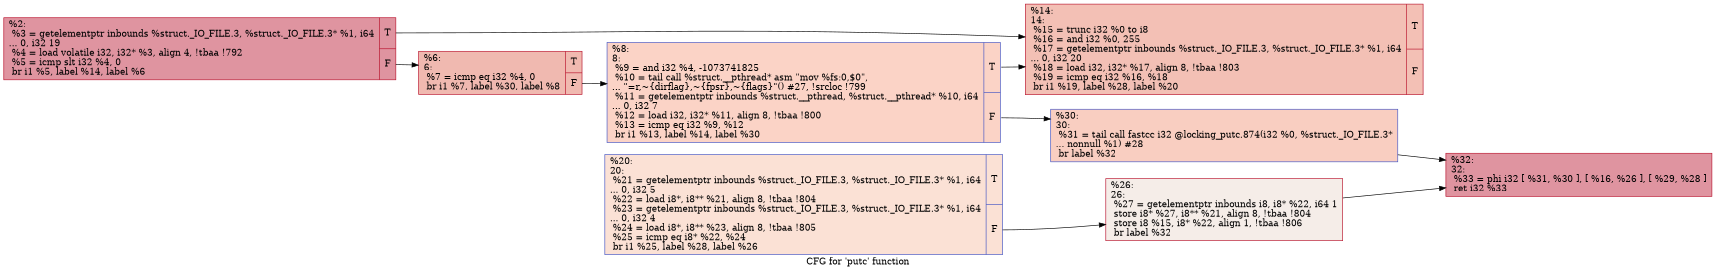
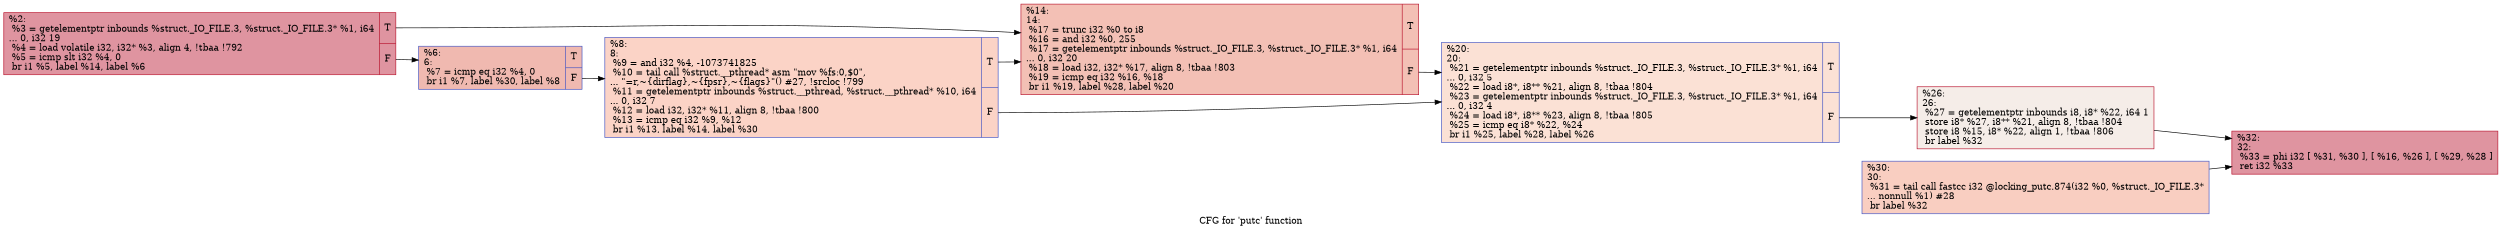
(1090, 30) -> (1085, 30)
none -> (1427, 72)
(500, 73) -> (500, 68)
(1023, 118) -> (1217, 110)
